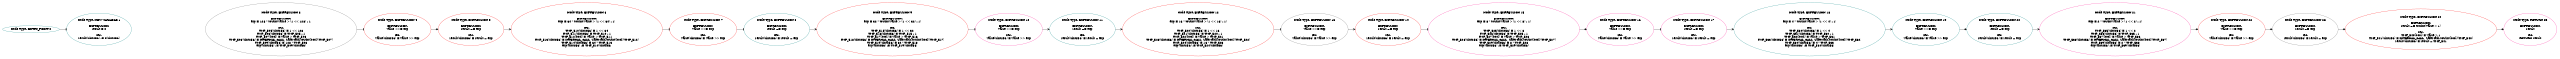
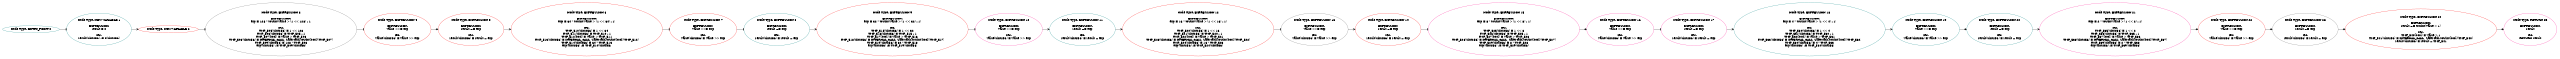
none -> (168, 29)
